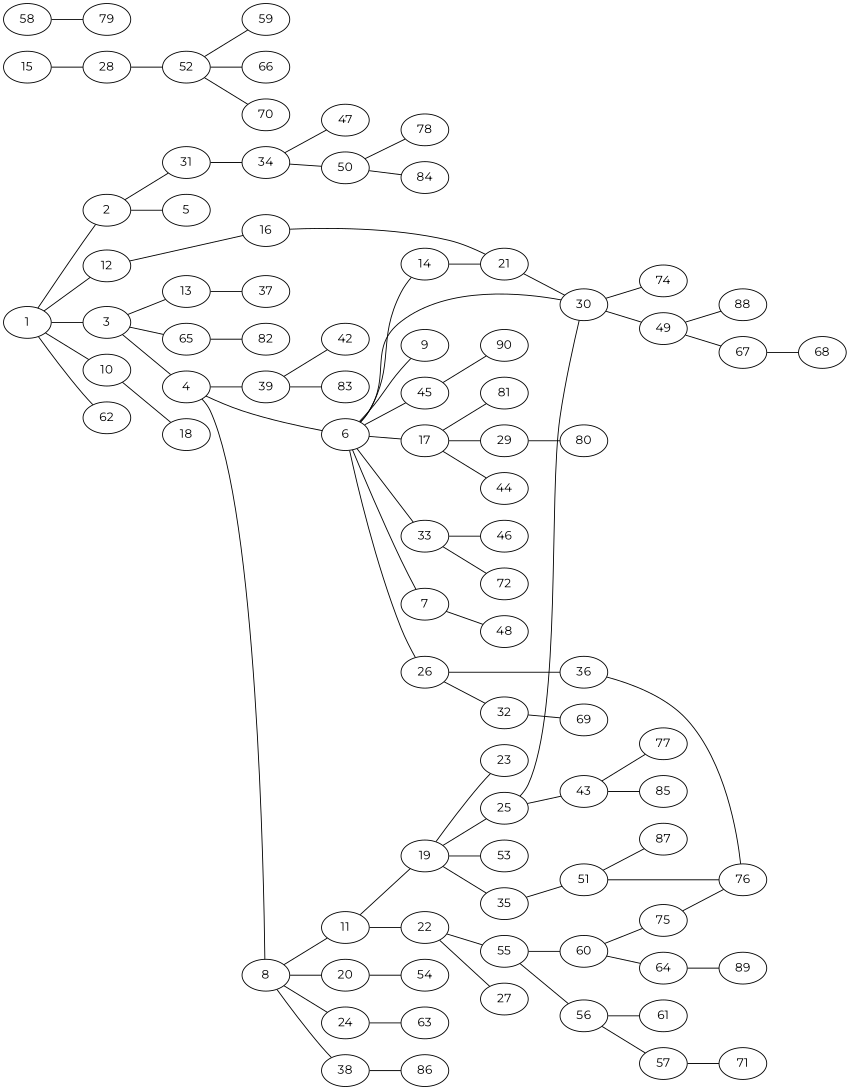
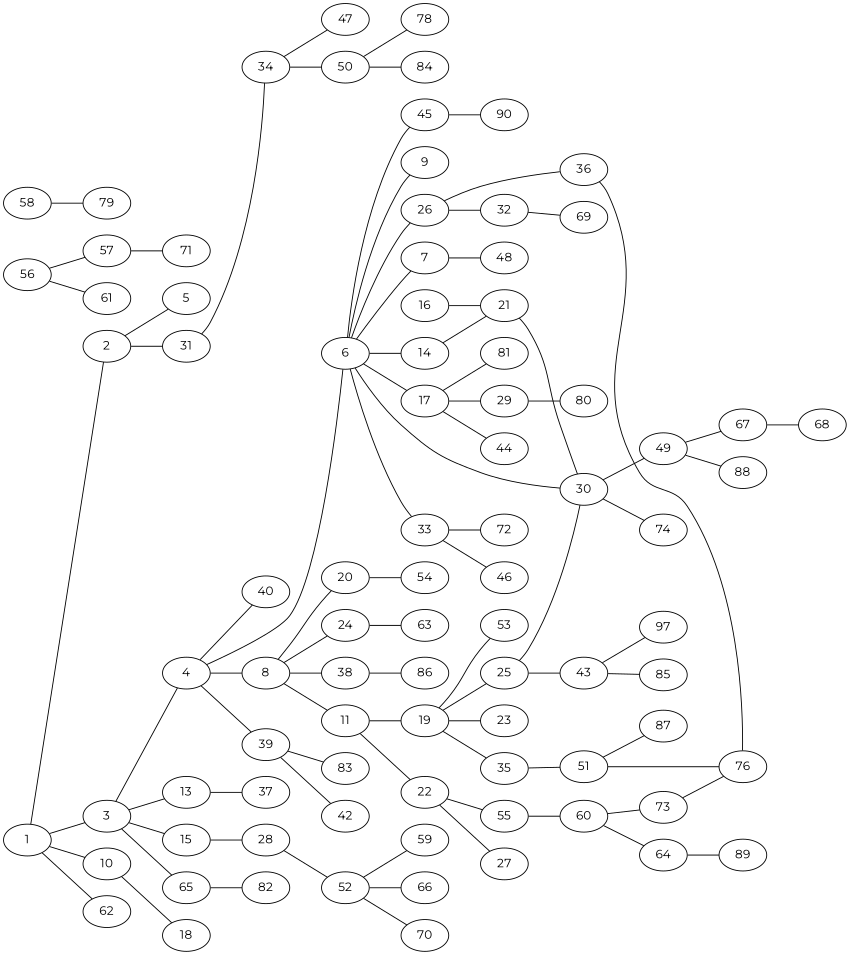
(107, 266) -> none
none -> (266, 592)
(663, 744) -> (663, 627)
none -> (147, 828)
(663, 920) -> (663, 807)
(544, 984) -> none
